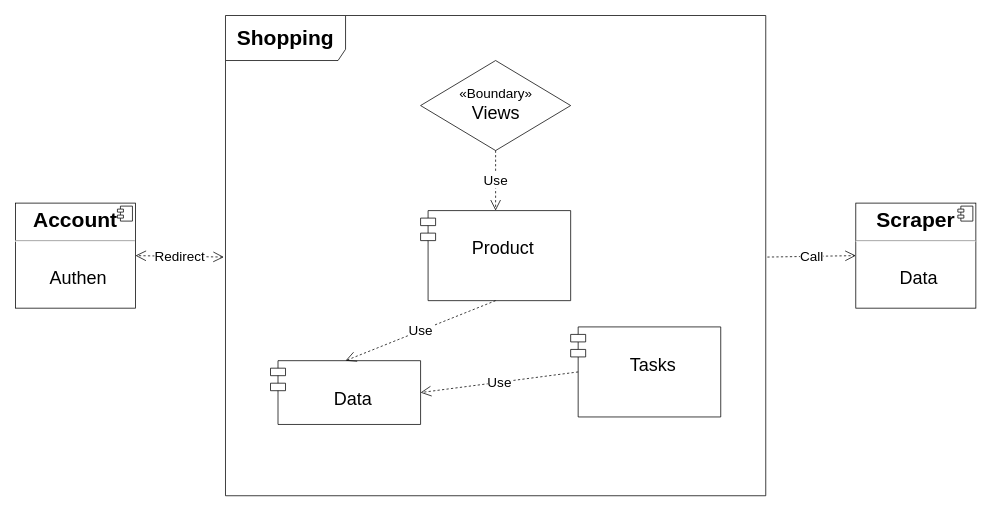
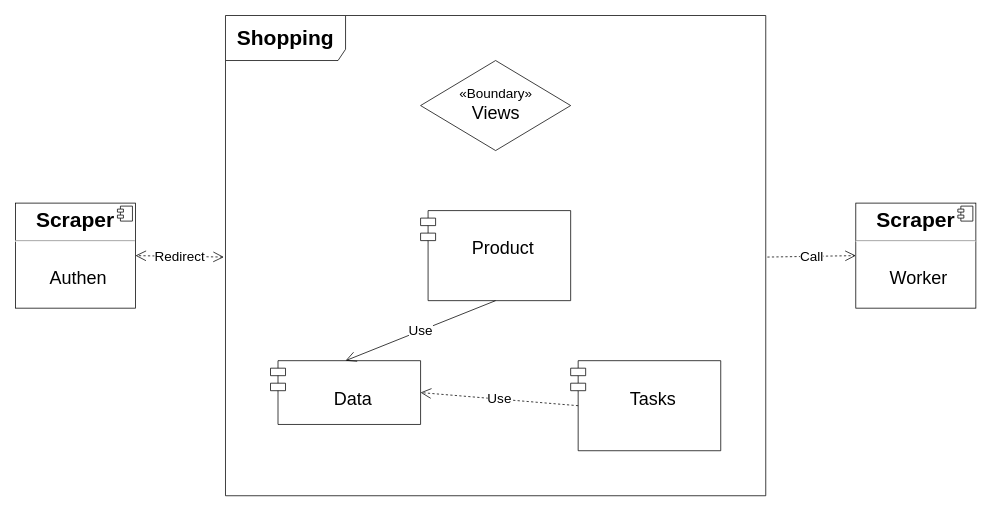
(495, 180) -> none
(33, 203) -> (33, 203)
(873, 203) -> (873, 203)
(463, 313) -> (463, 313)
(645, 372) -> (645, 405)
